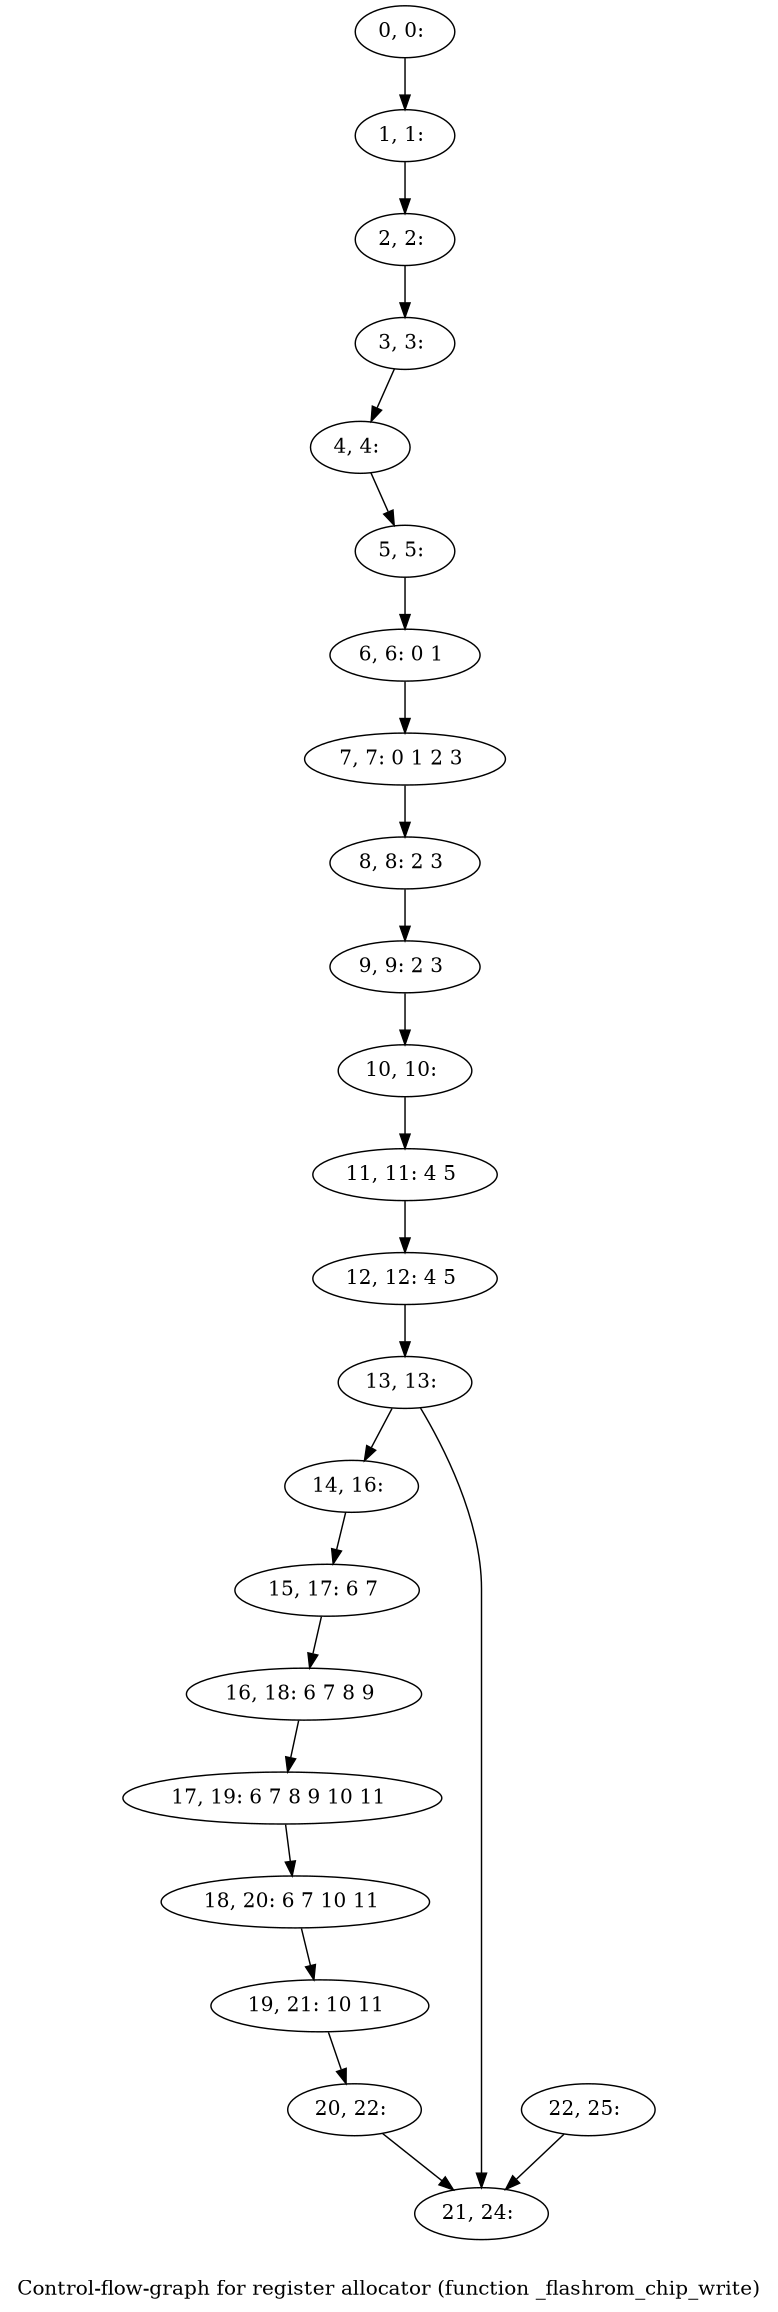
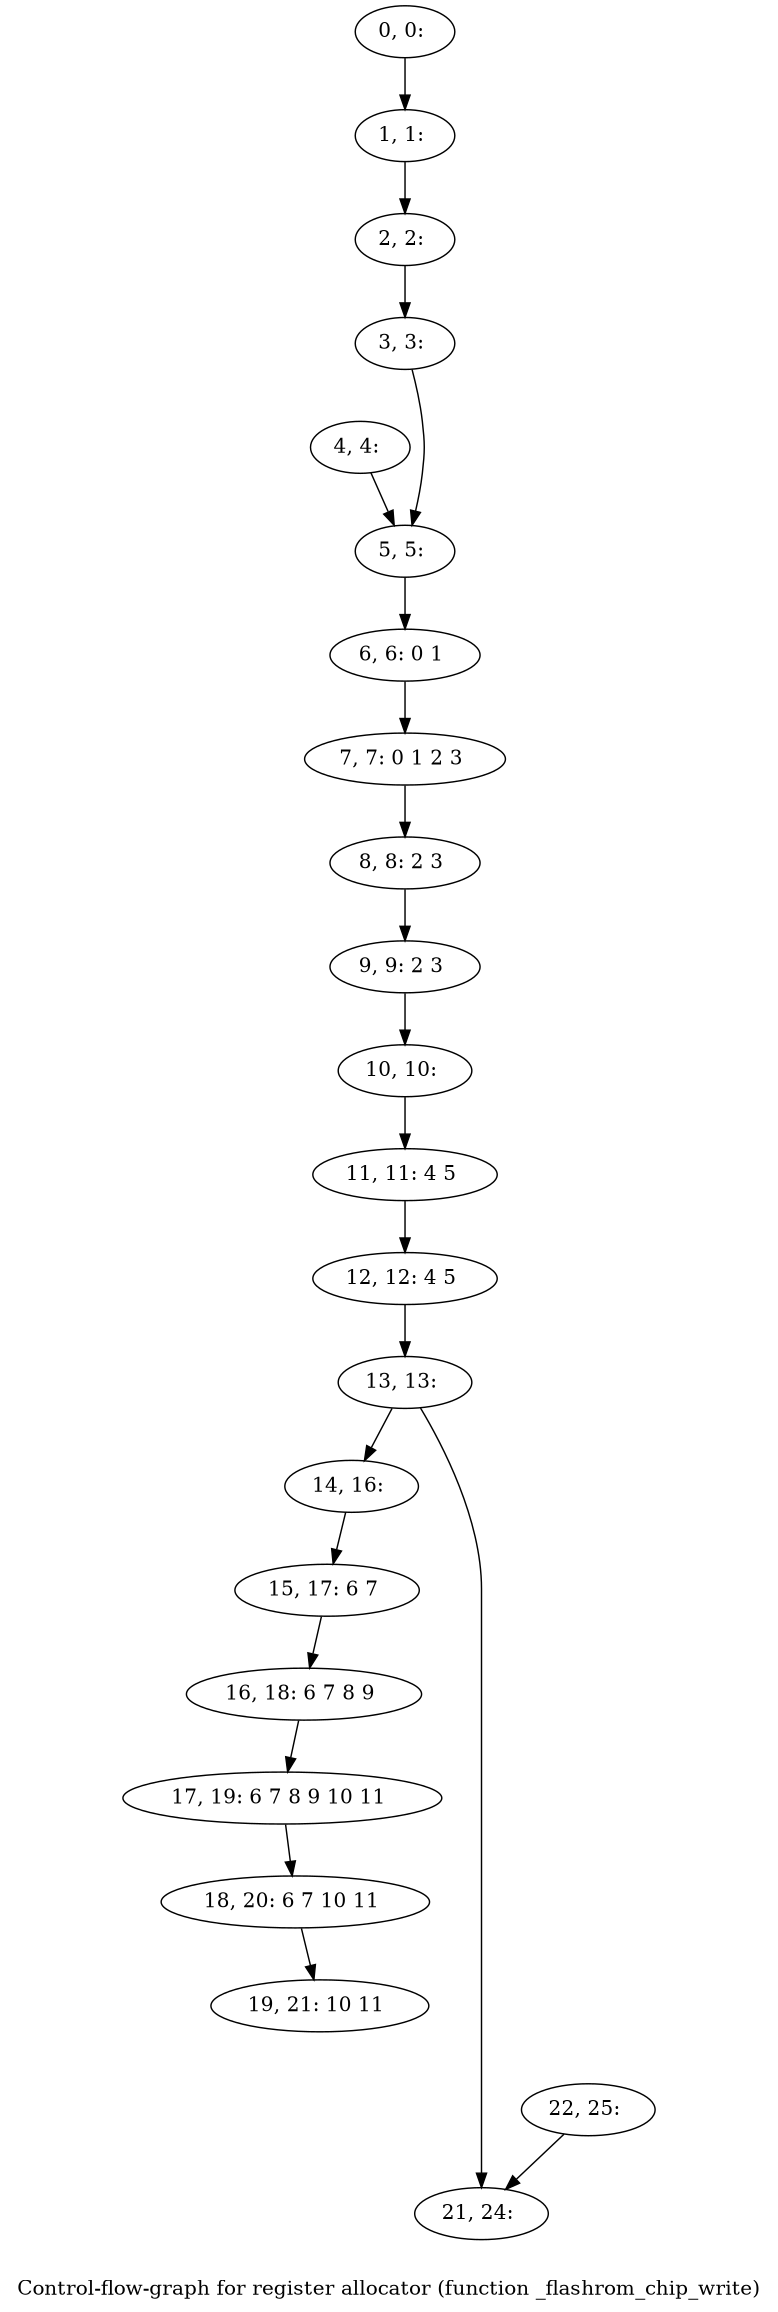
(386, 388) -> (424, 440)
(355, 2110) -> none
